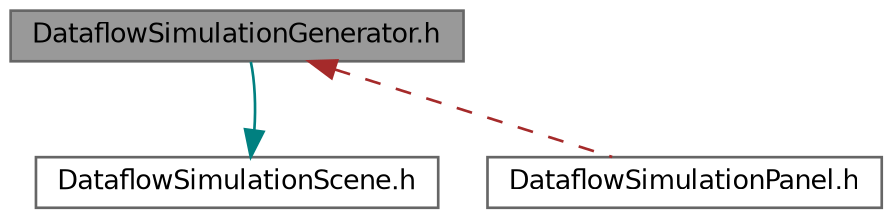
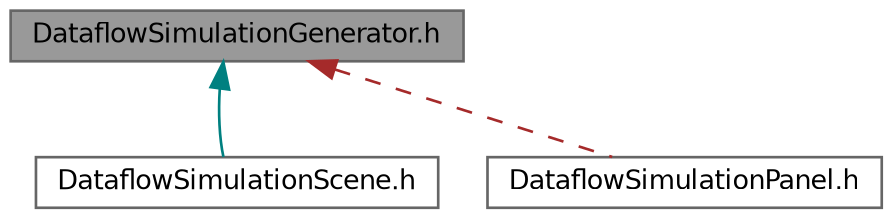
(255, 96) -> (219, 123)
